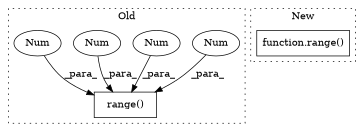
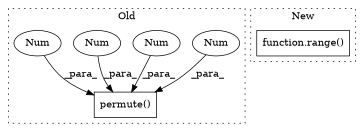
(125, 105) -> (125, 105)
